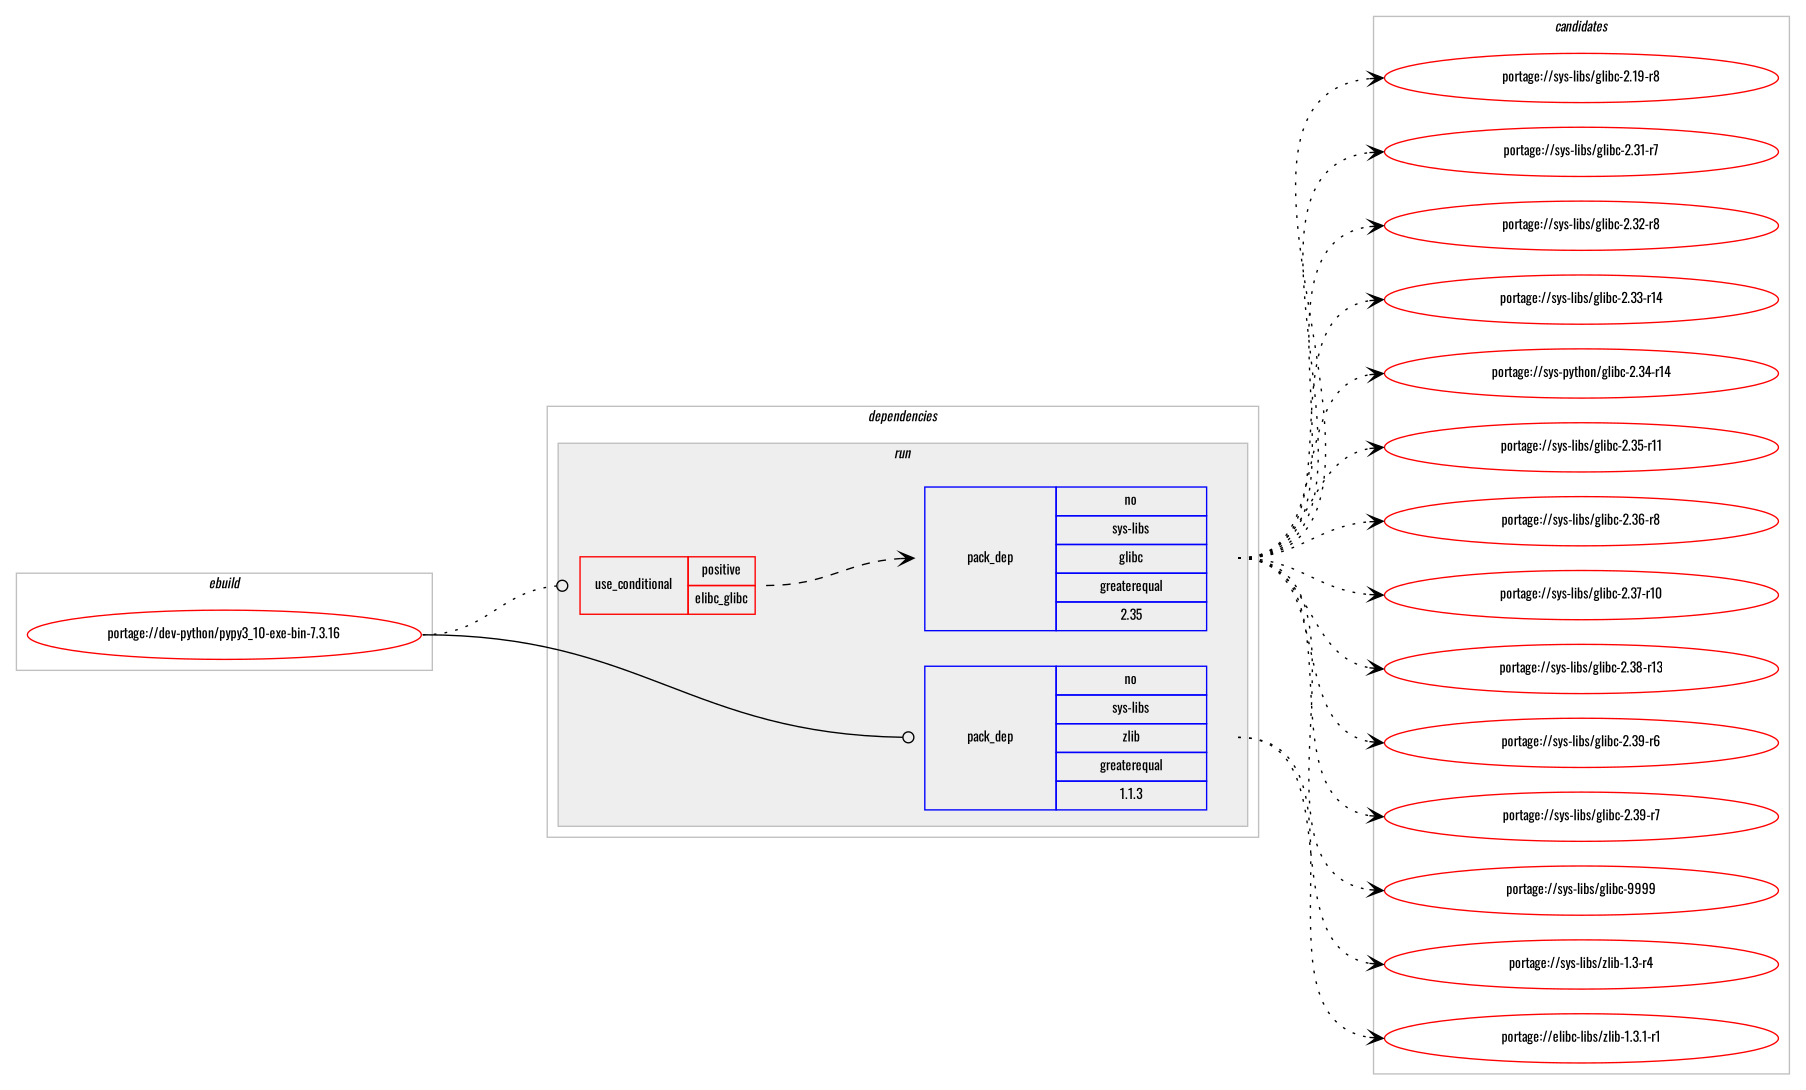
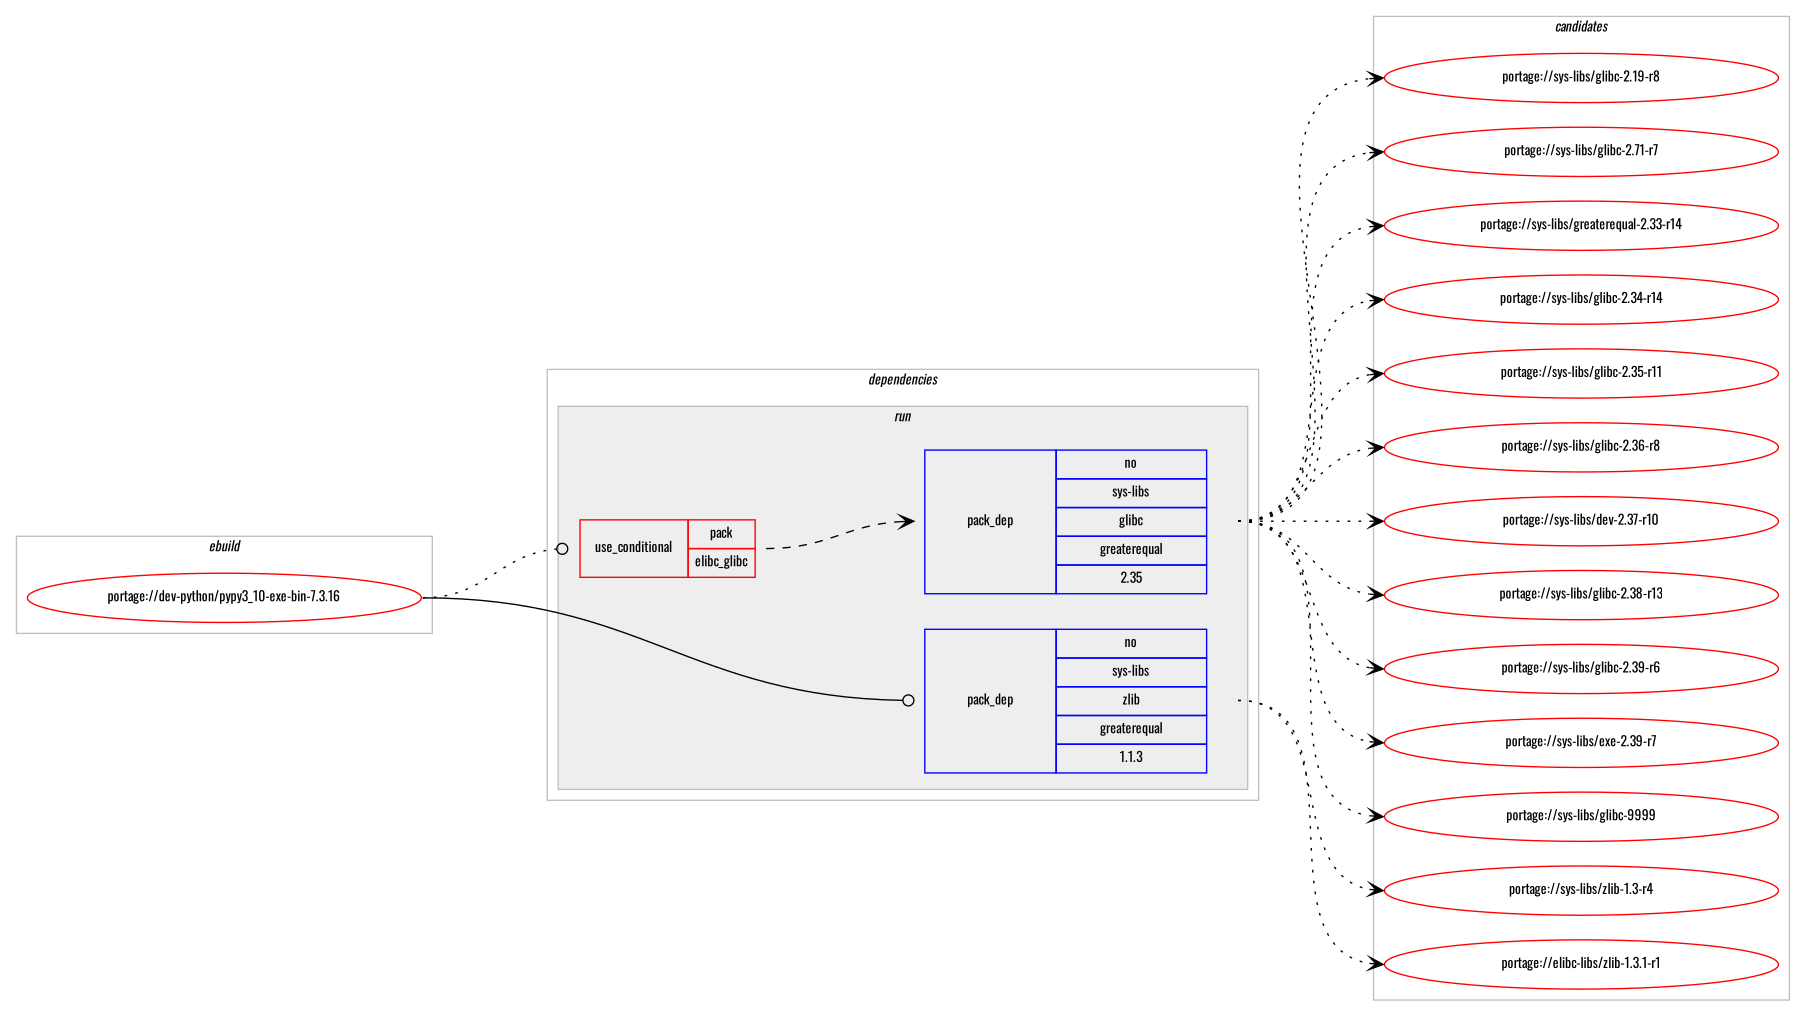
(1581, 152) -> (1581, 152)
(1581, 226) -> none
(1581, 300) -> (1581, 226)
(1581, 373) -> (1581, 300)
(722, 570) -> (722, 534)
(1581, 595) -> (1581, 521)
(1581, 817) -> (1581, 743)
